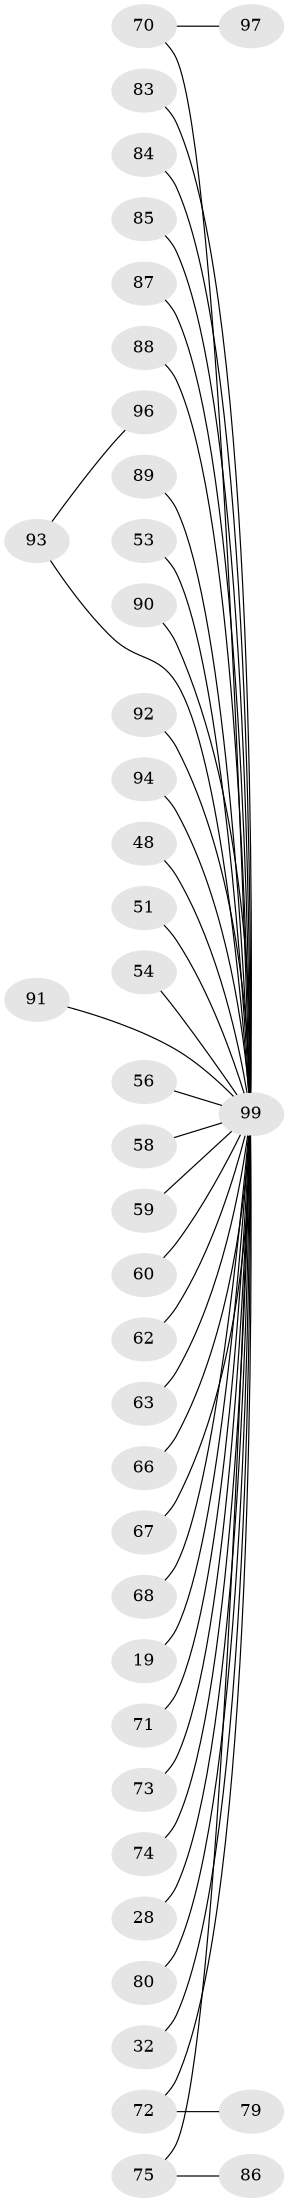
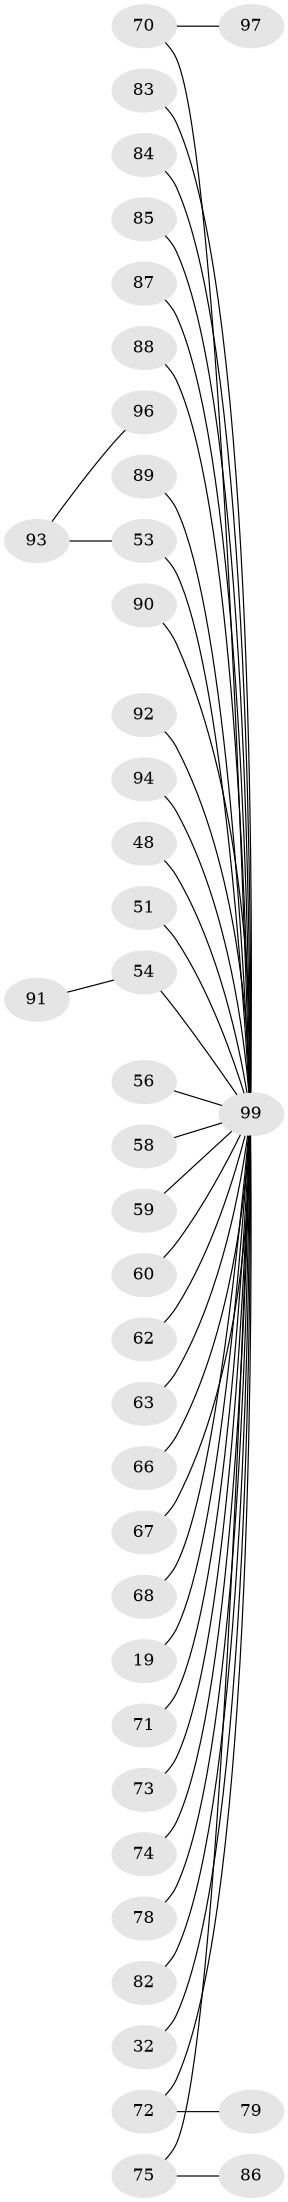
(212, 797) -> (91, 541)
(157, 1040) -> (91, 986)
(144, 1919) -> (144, 1919)
(144, 1983) -> (144, 1983)
